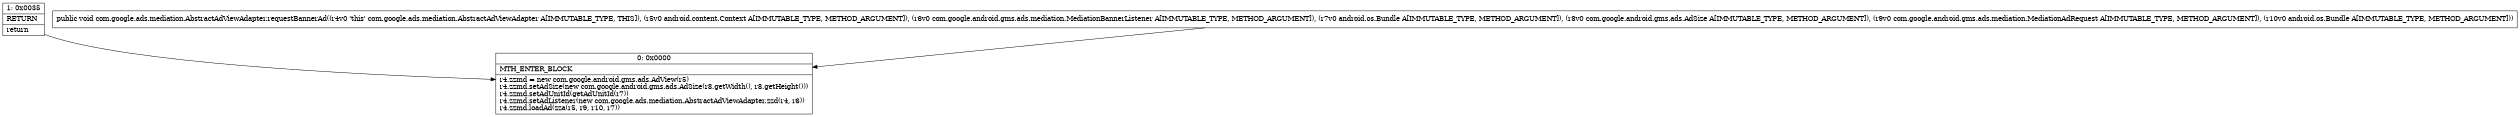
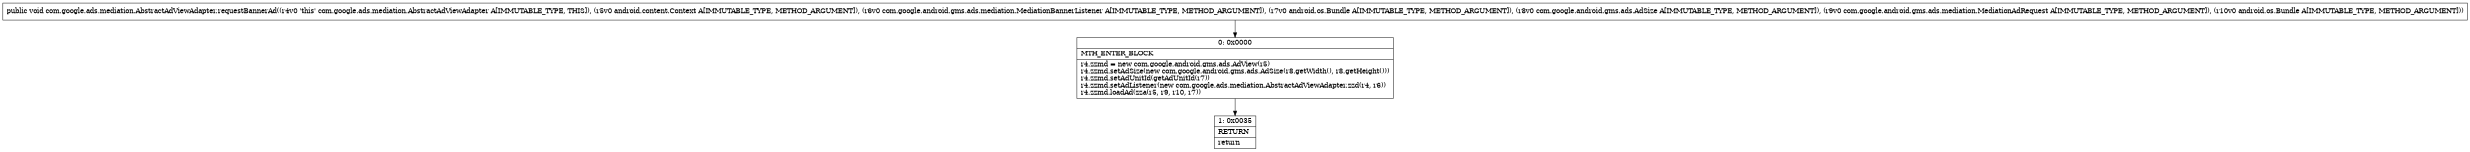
(266, 67) -> (1235, 105)
